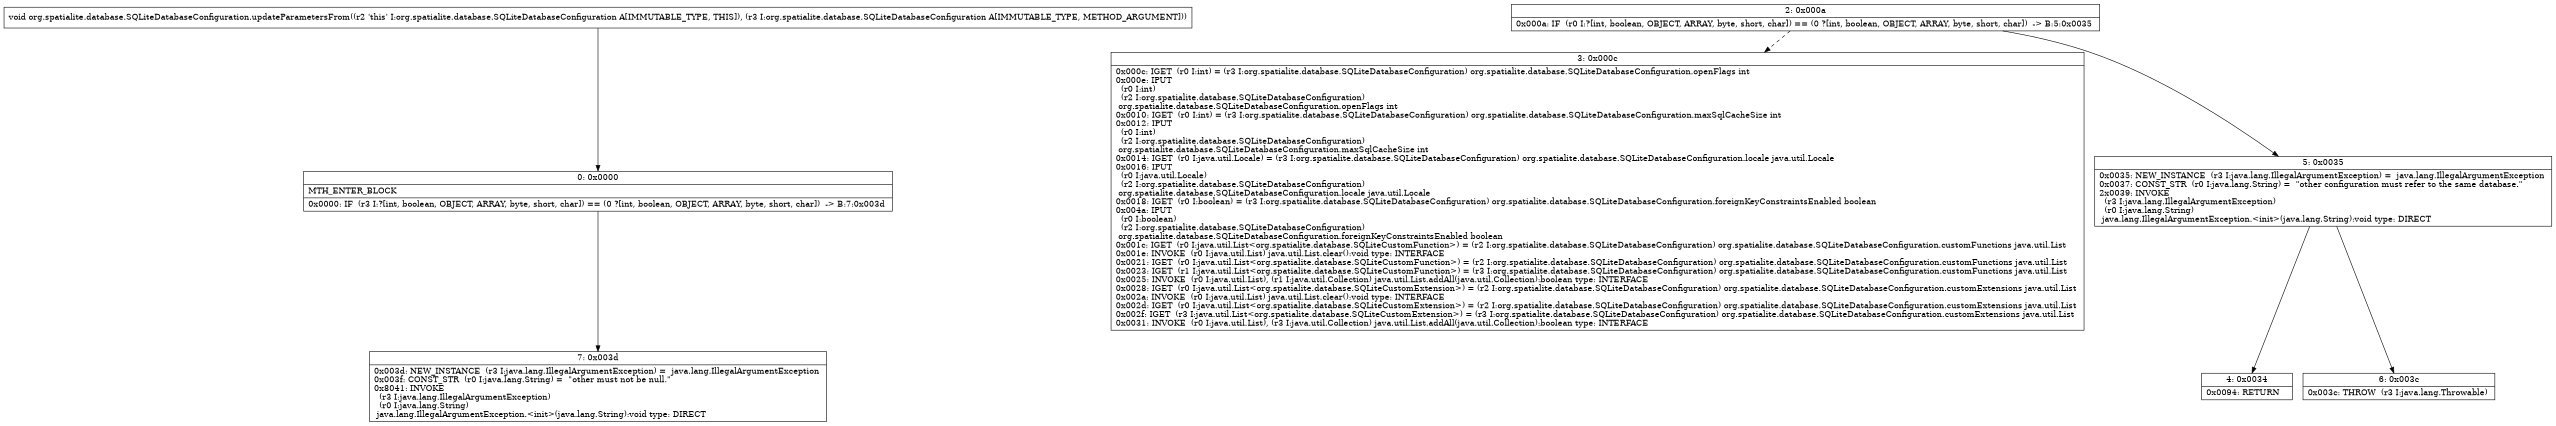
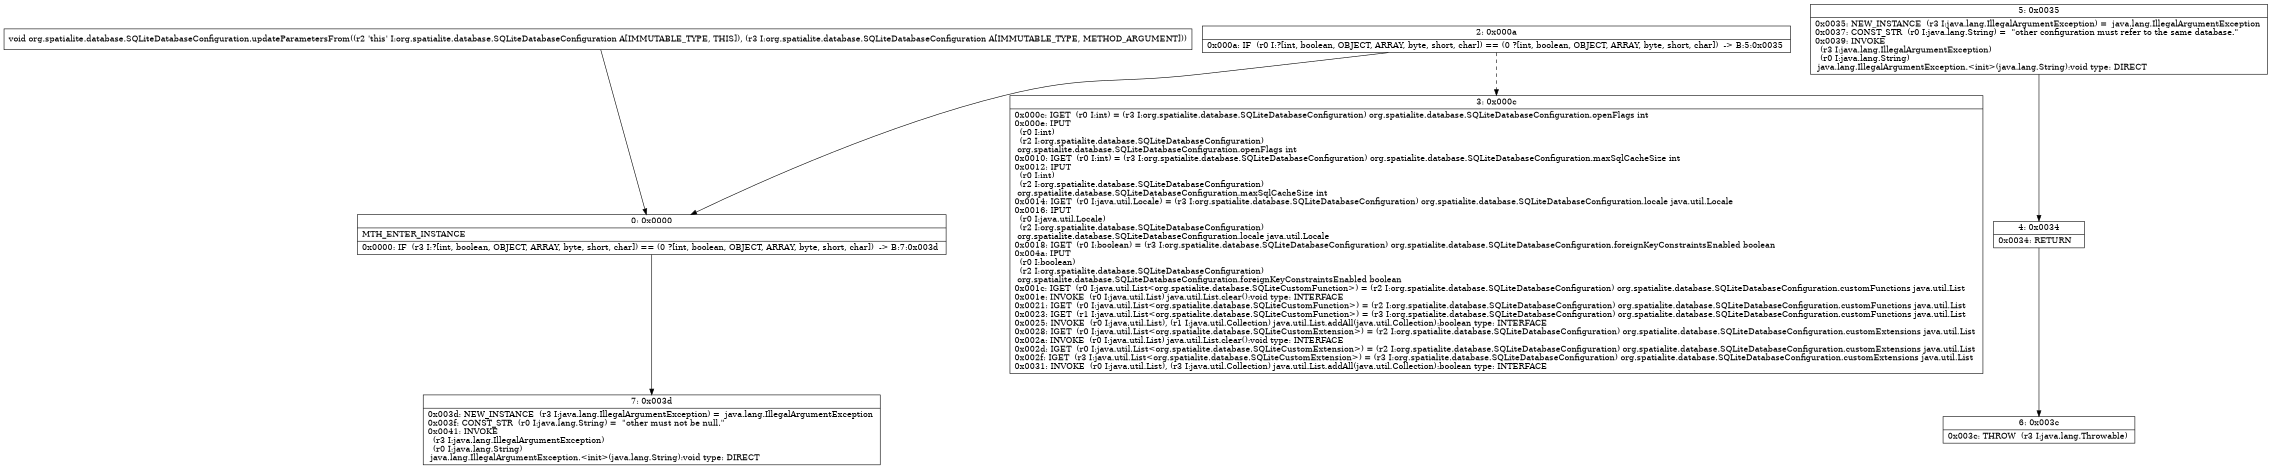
(2145, 75) -> (1032, 89)
(353, 191) -> (414, 234)
(2137, 193) -> (1853, 41)
(2364, 297) -> (2039, 329)
(412, 389) -> (466, 432)
(2247, 393) -> (2039, 241)
